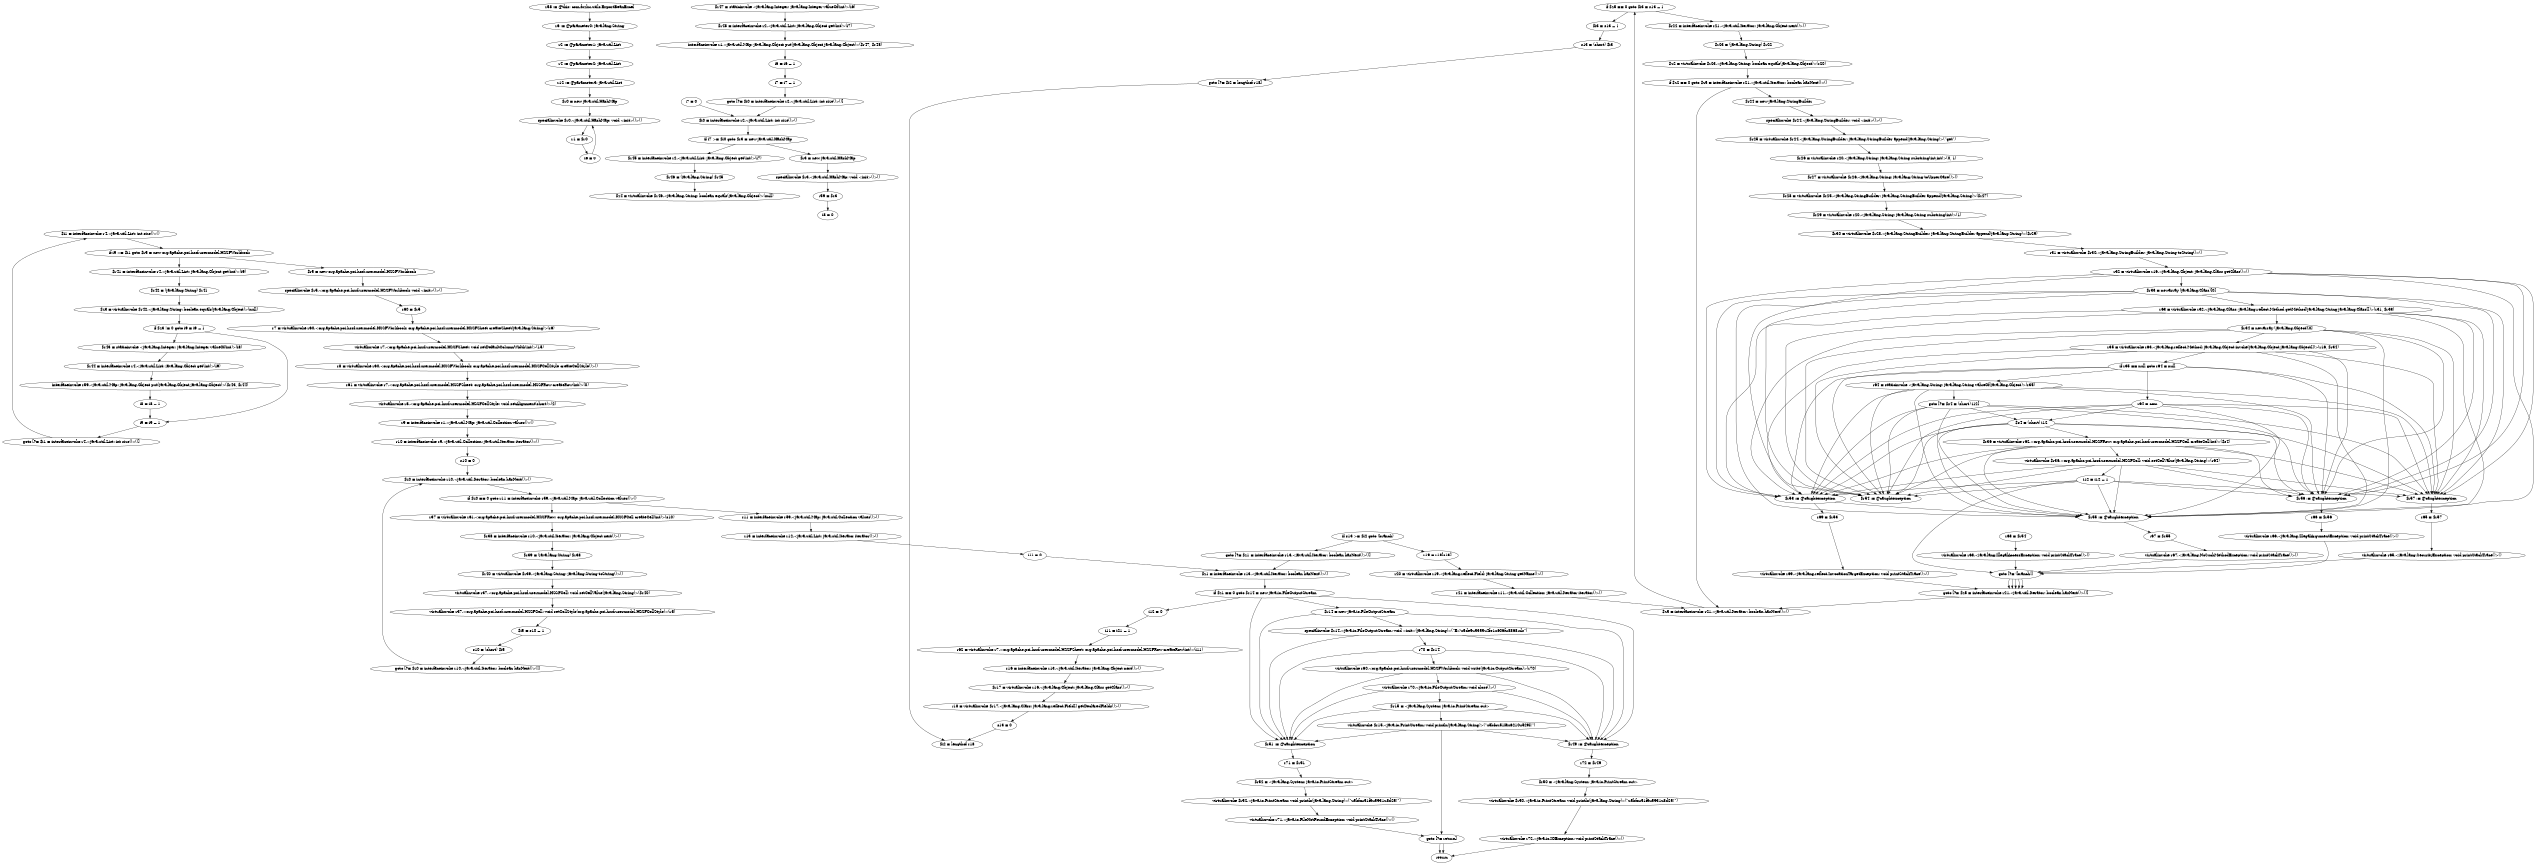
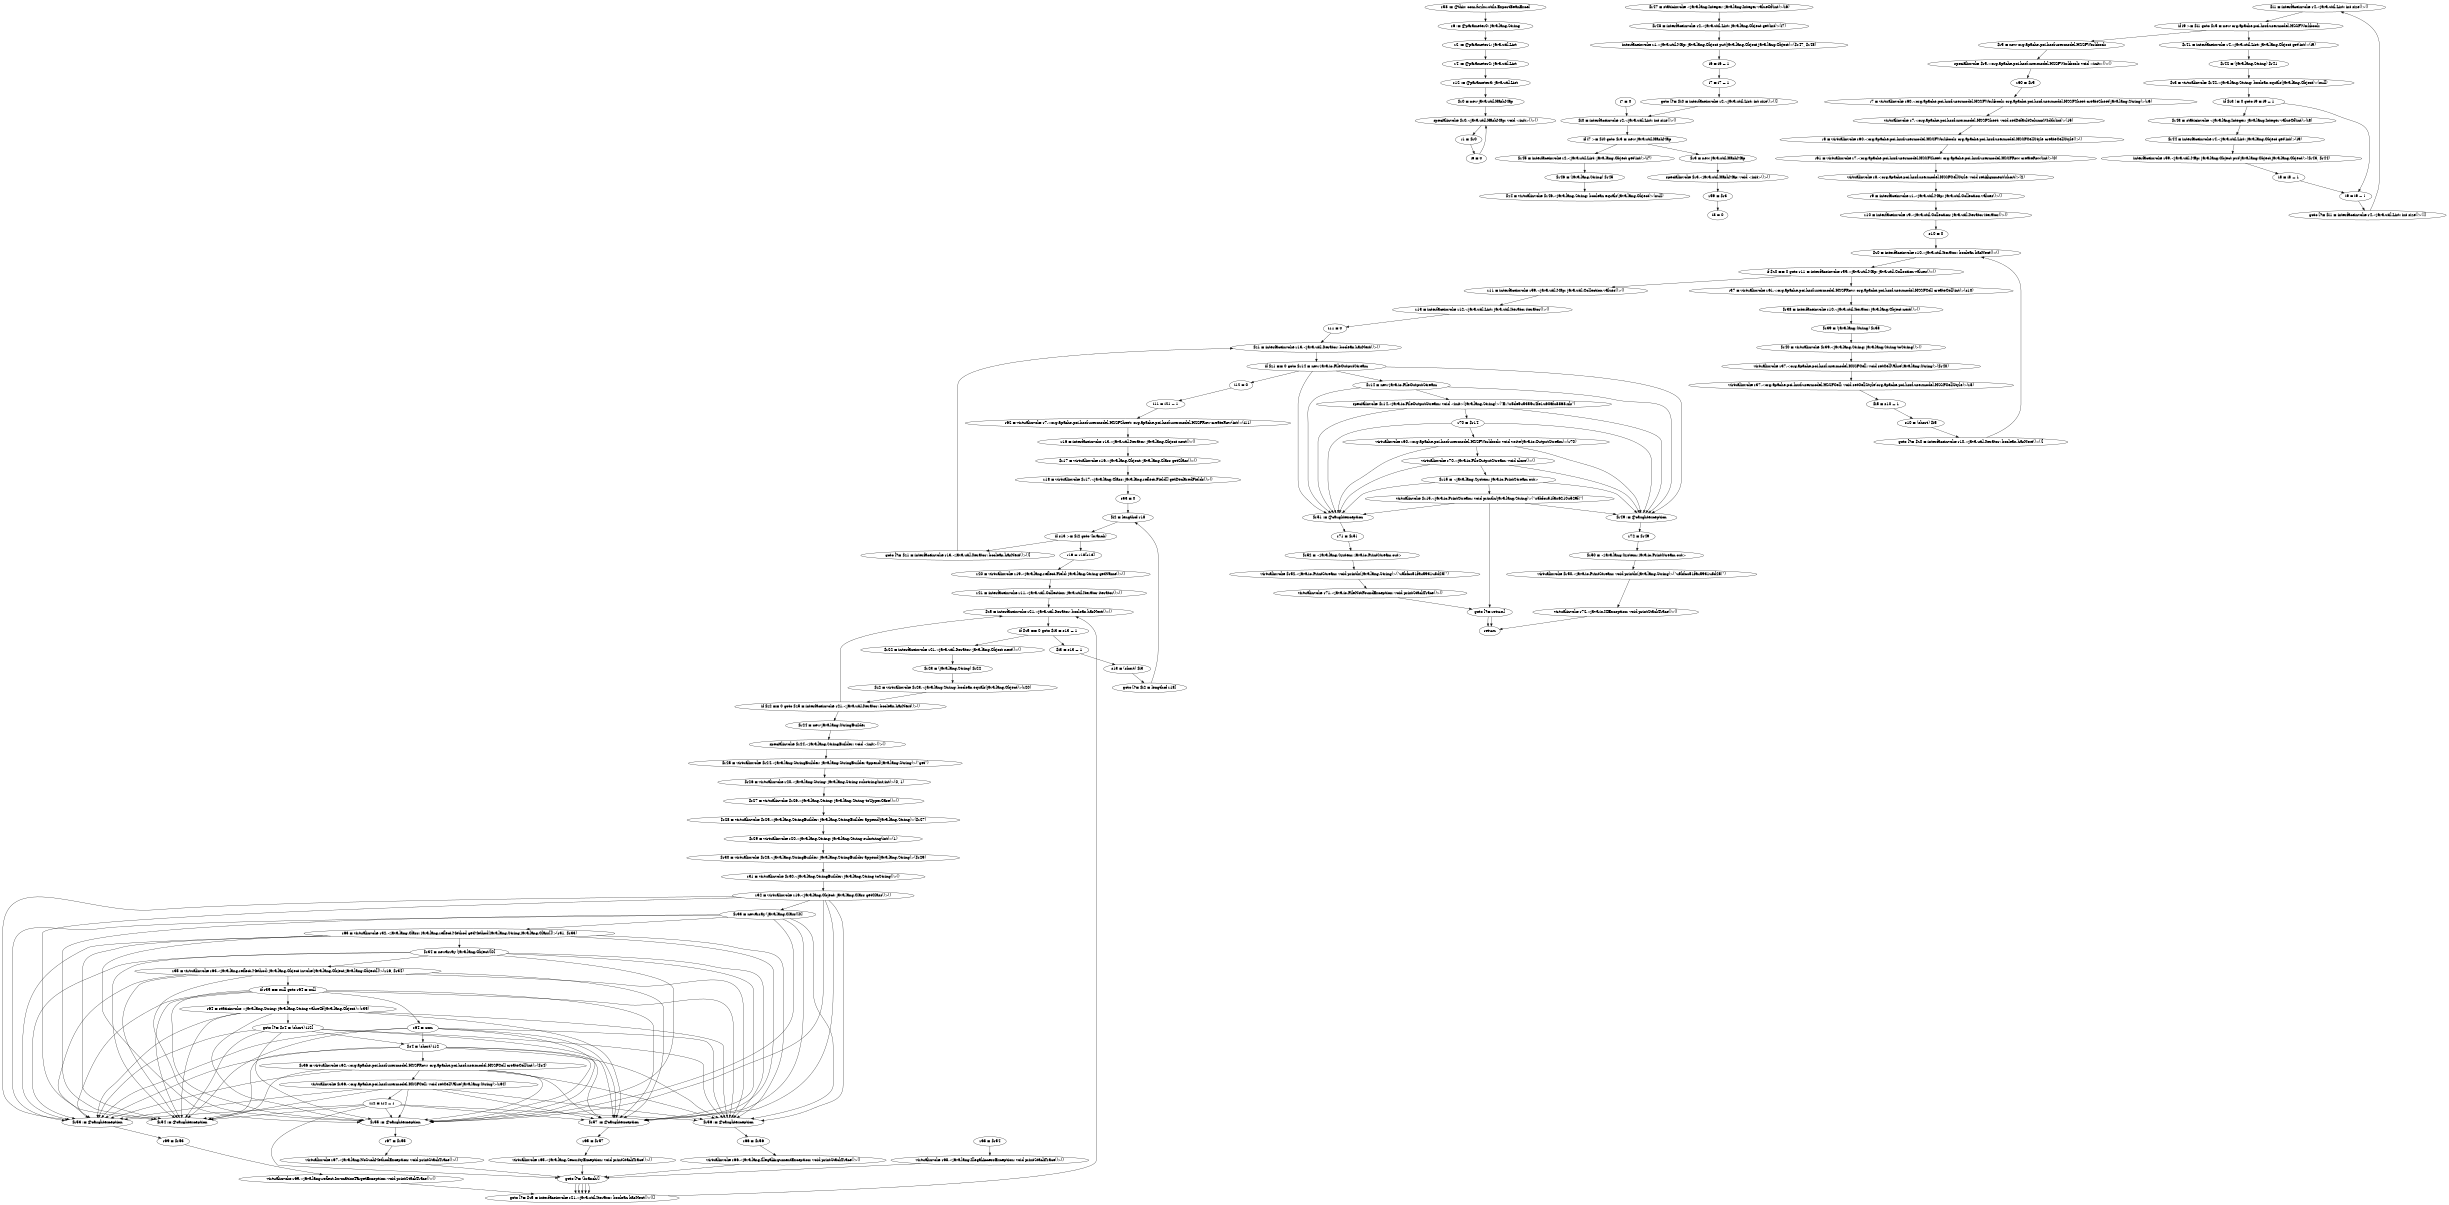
(1956, 511) -> (195, 1089)
none -> (1106, 527)
(1004, 726) -> (1128, 499)
